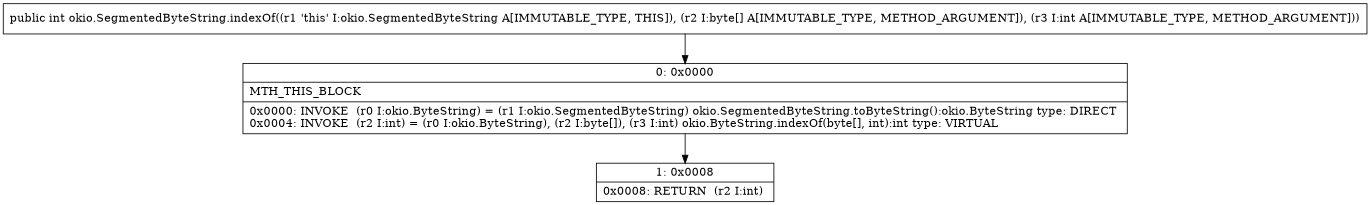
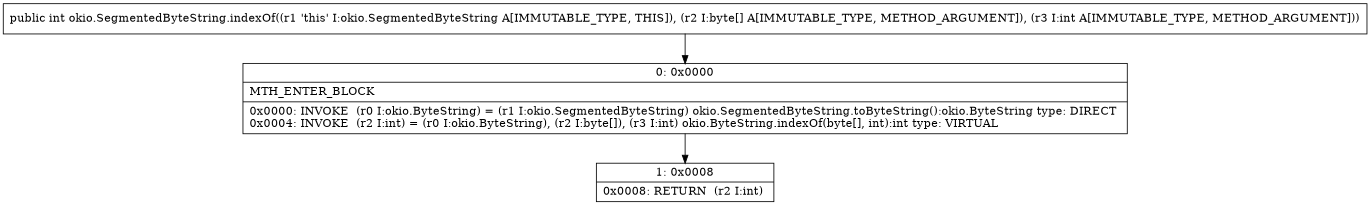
(306, 92) -> (312, 92)
